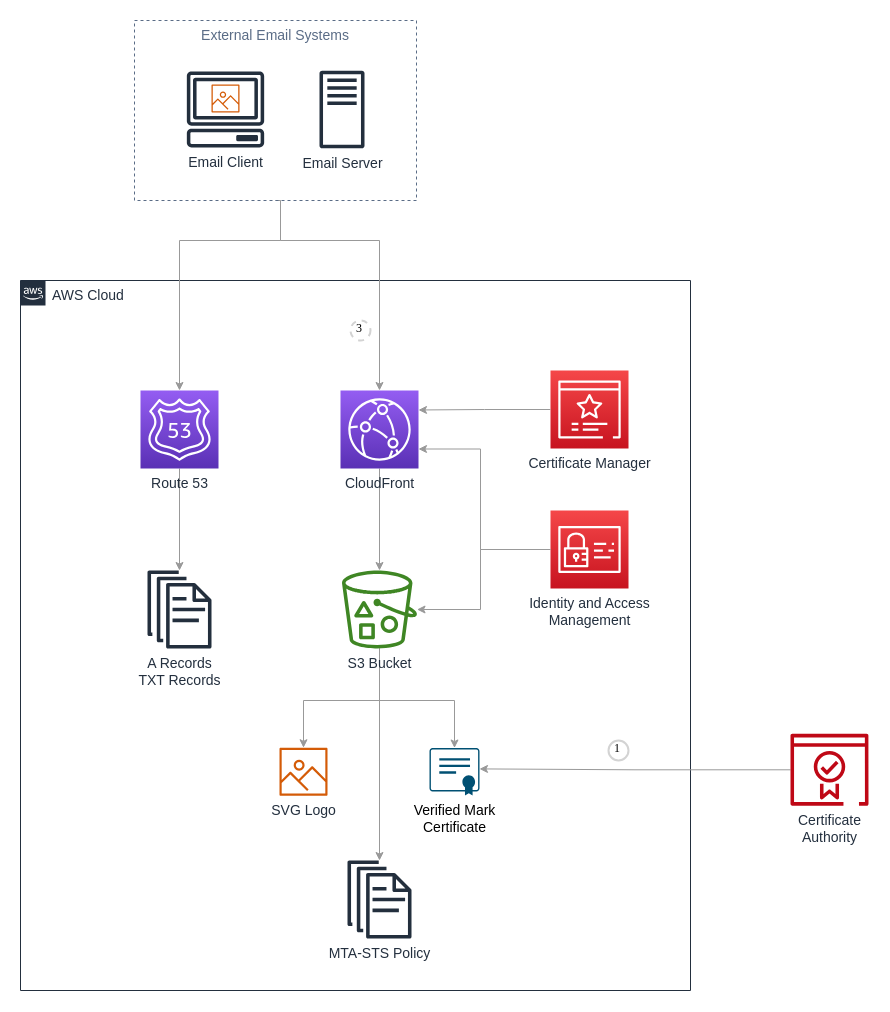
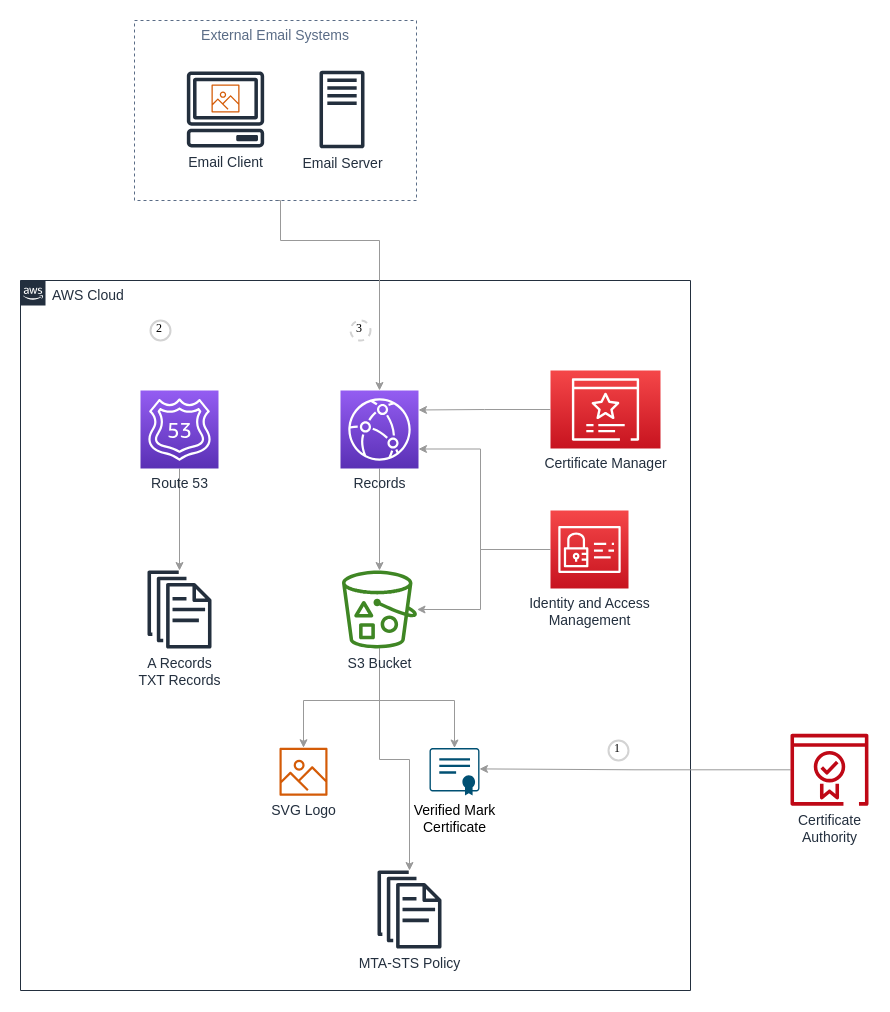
(180, 263) -> none
none -> (161, 331)
(590, 410) -> (606, 410)
(380, 484) -> (380, 484)
(380, 900) -> (410, 910)
